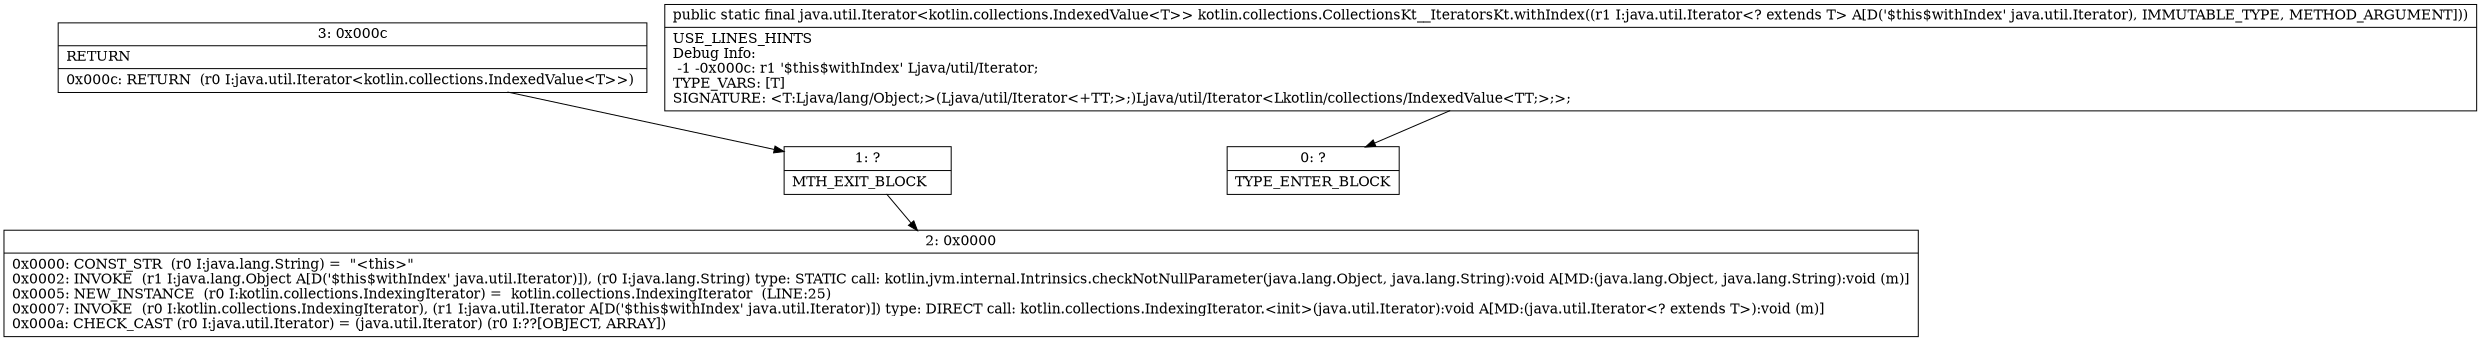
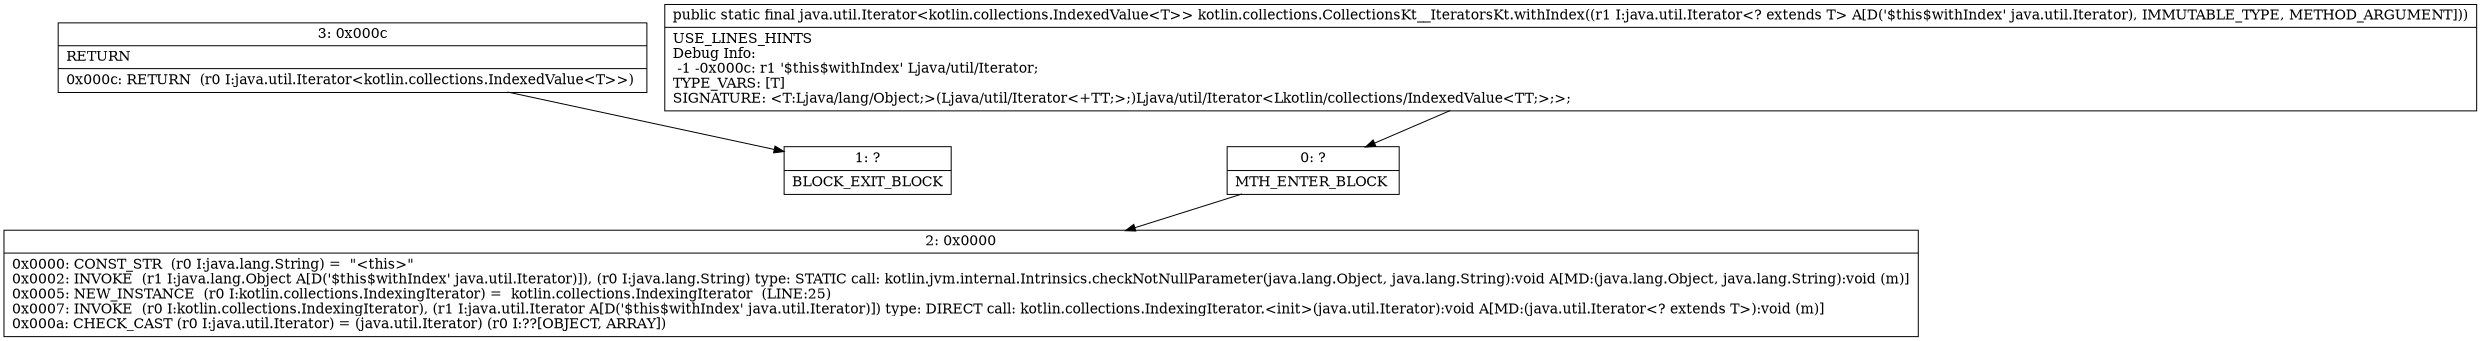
(860, 182) -> (868, 182)
(1313, 182) -> (1312, 182)
(899, 208) -> (1188, 211)
